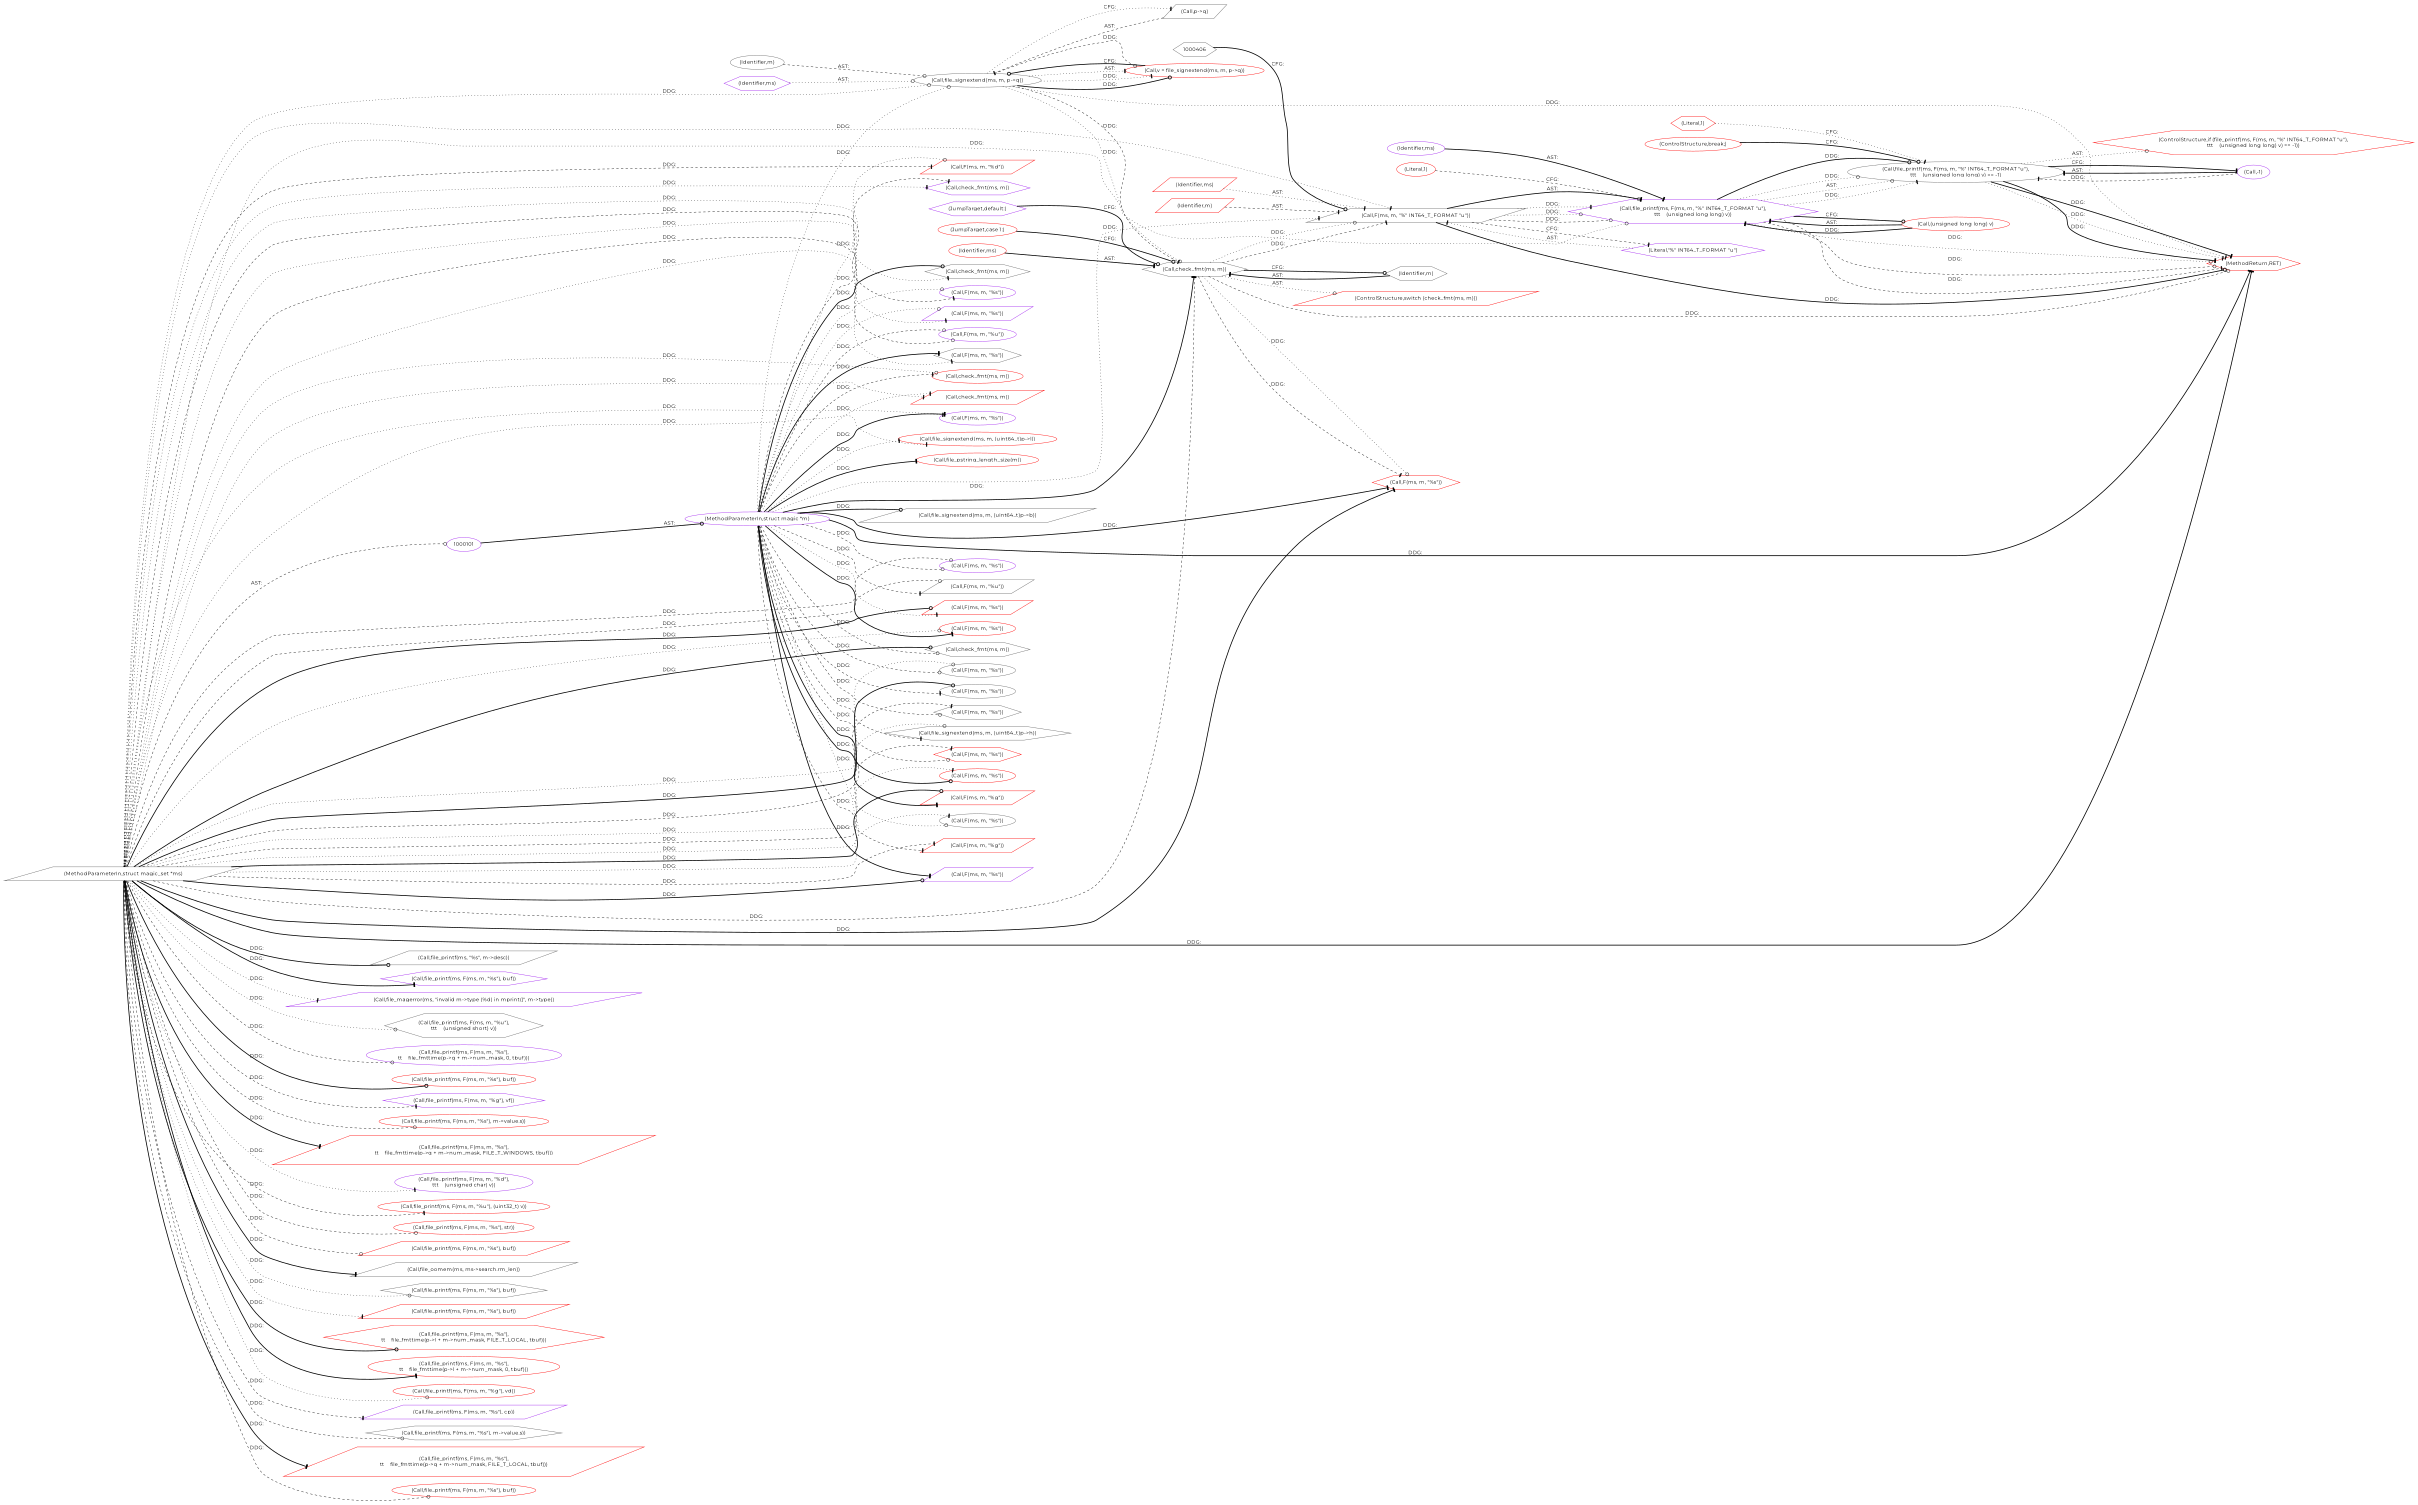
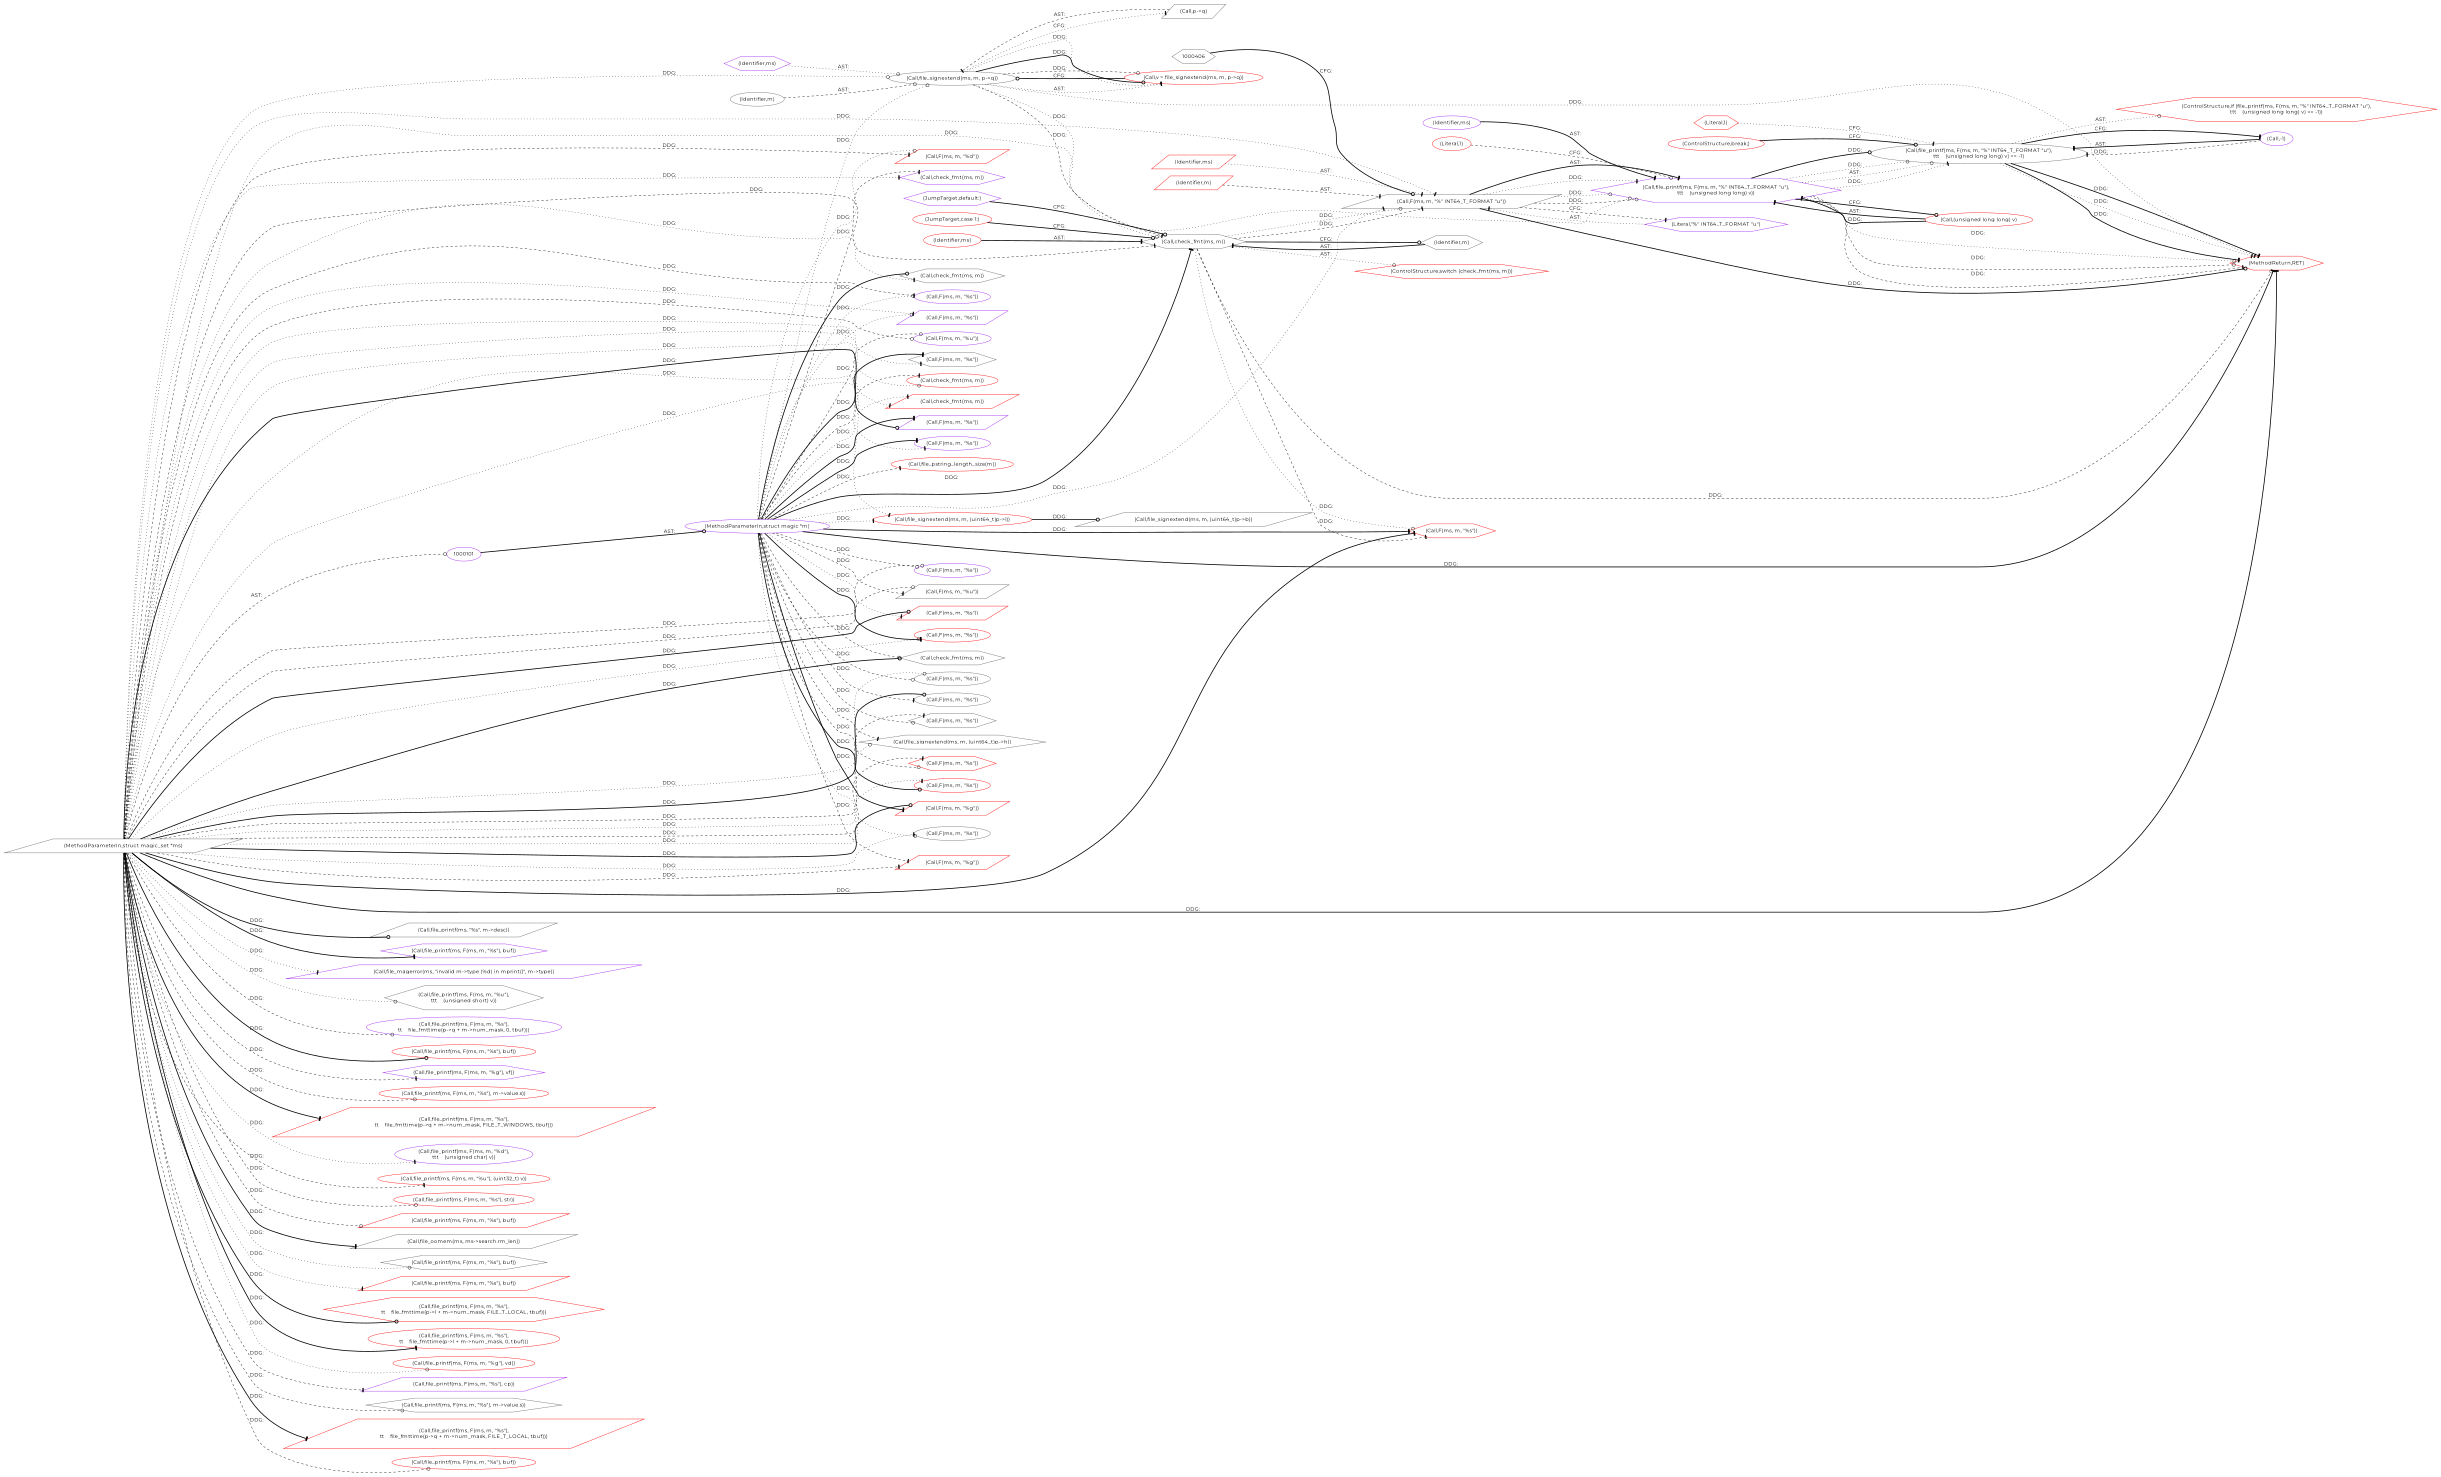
(1416, 298) -> (1452, 271)
(838, 476) -> (832, 488)
(849, 509) -> (1064, 520)
